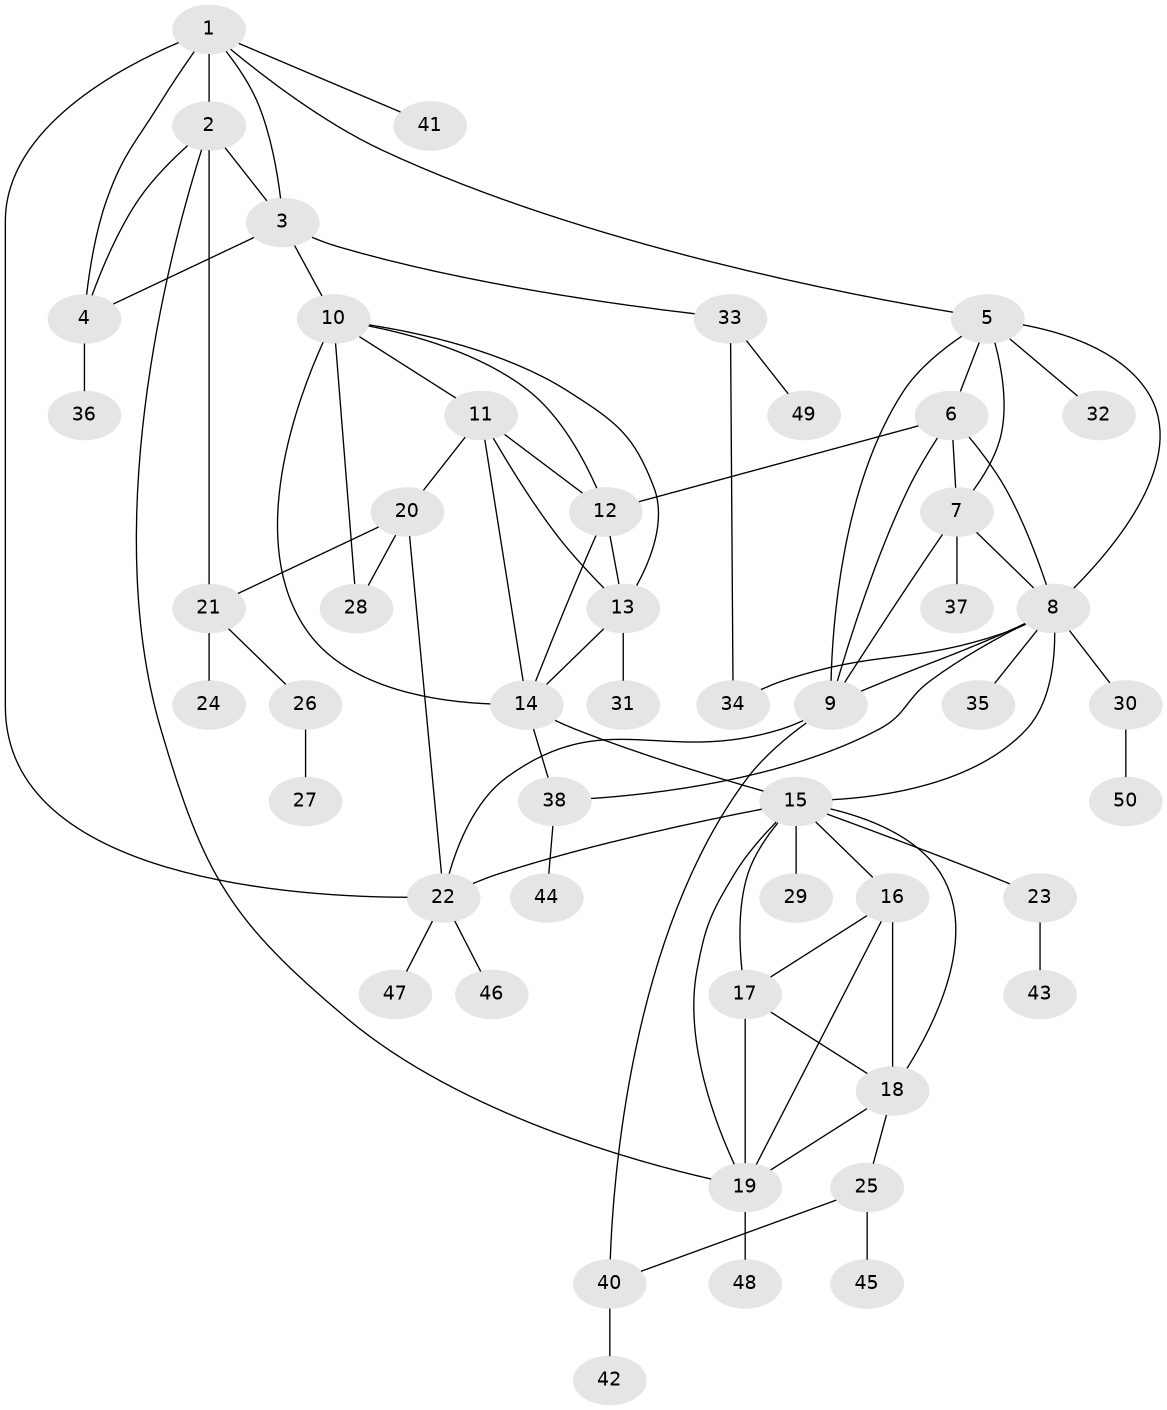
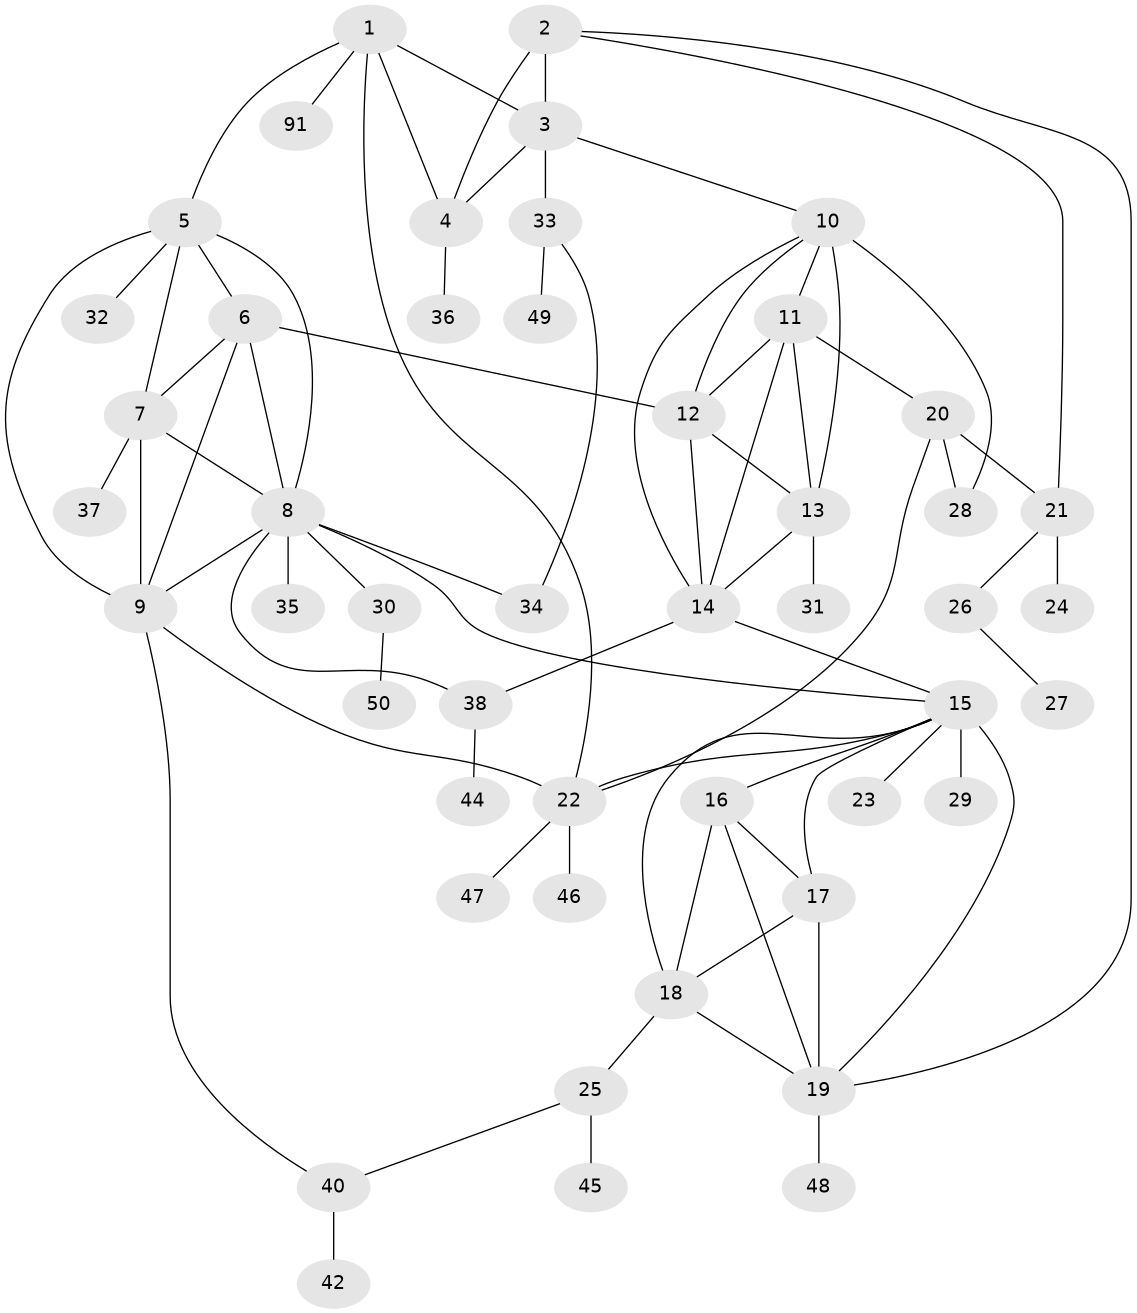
(209, 78) -> none
(430, 126) -> (296, 126)
(1040, 994) -> none
